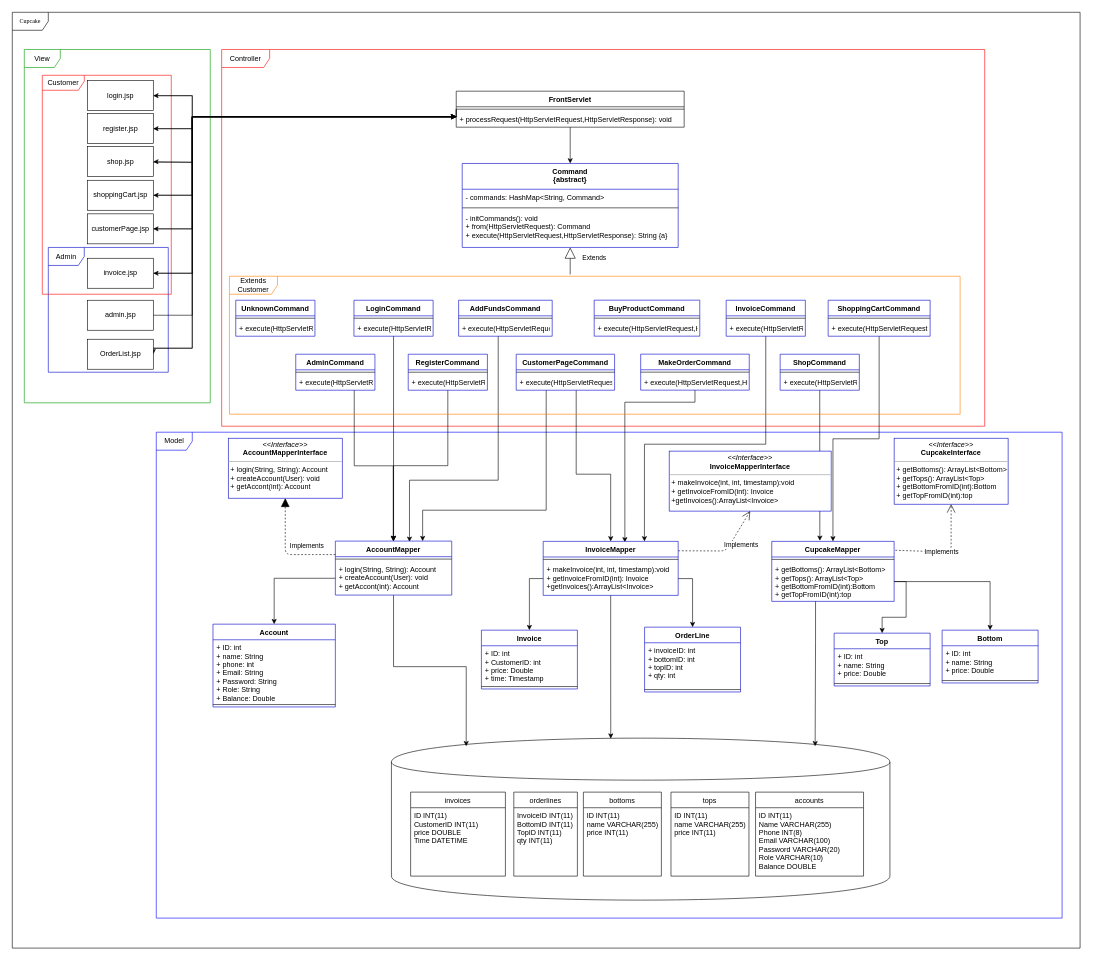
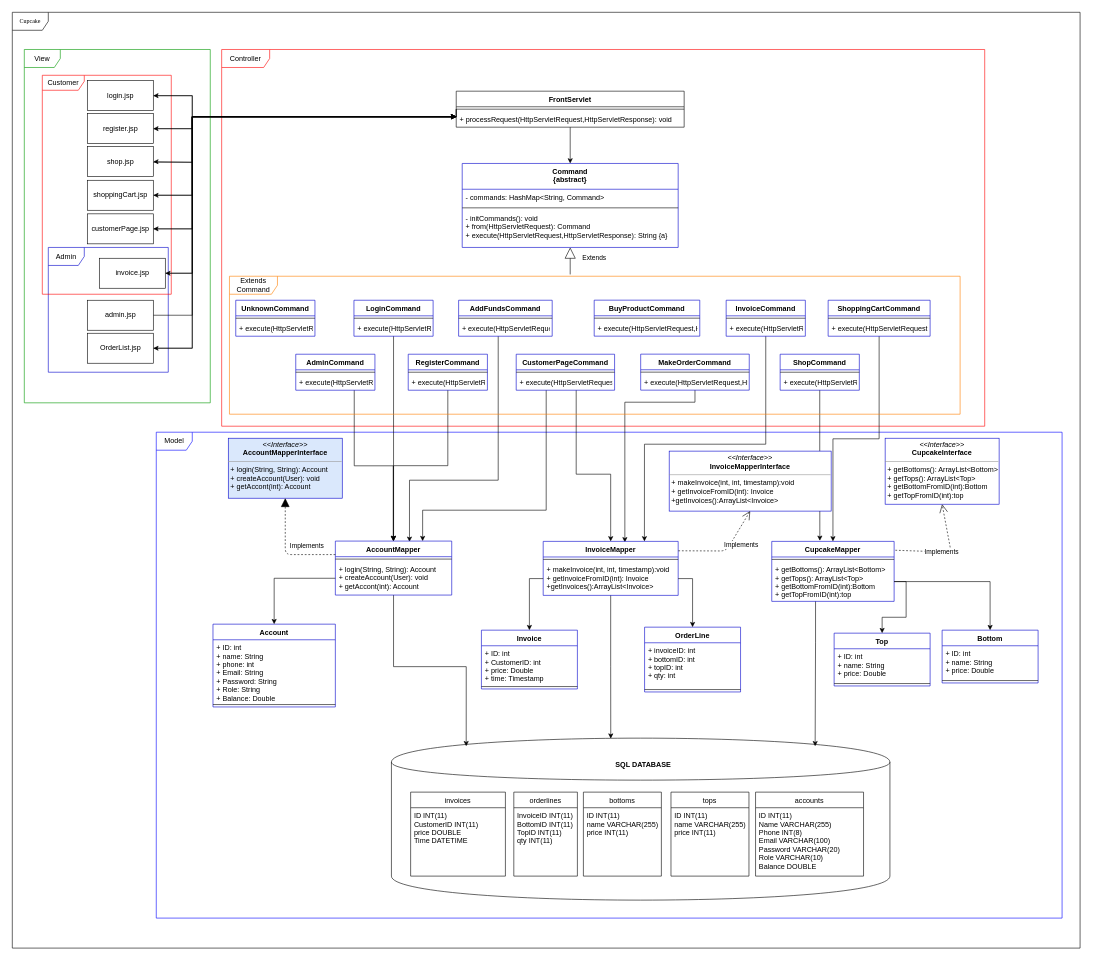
(120, 273) -> (132, 273)
(254, 285) -> (254, 285)
(120, 354) -> (120, 348)
(285, 468) -> (285, 468)
(951, 471) -> (942, 471)
none -> (644, 764)
